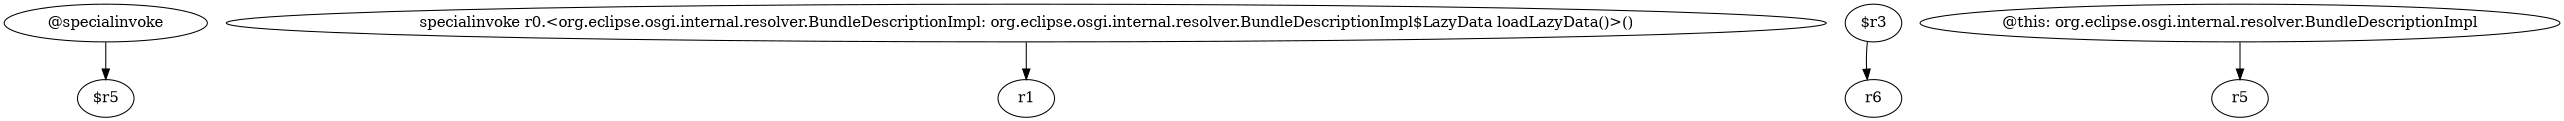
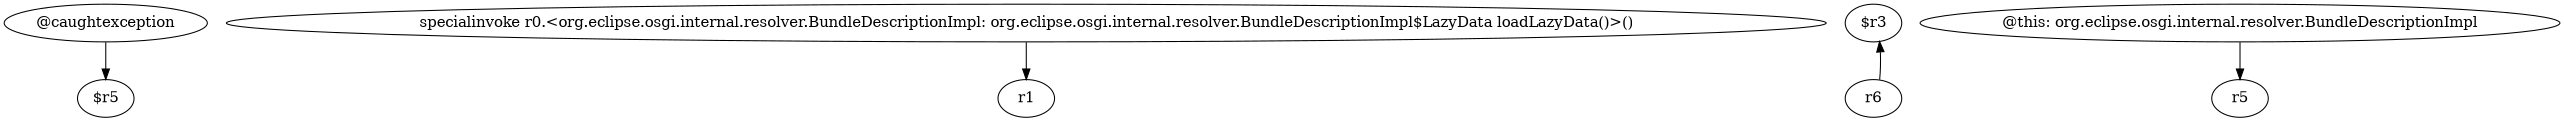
(106, 23) -> (106, 23)
(1866, 55) -> (1880, 66)
